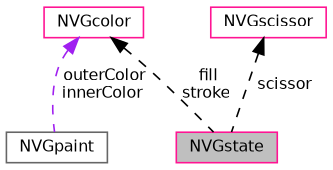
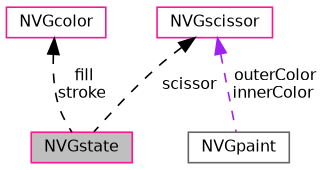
(54, 90) -> (228, 93)
